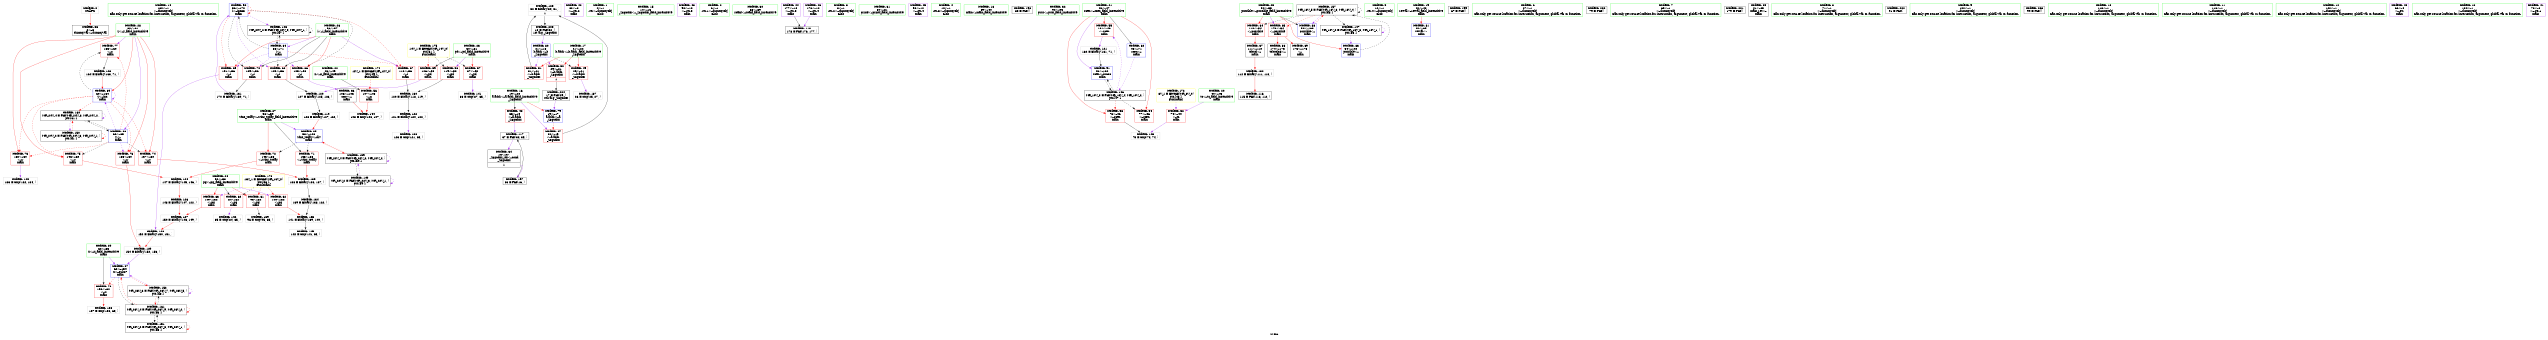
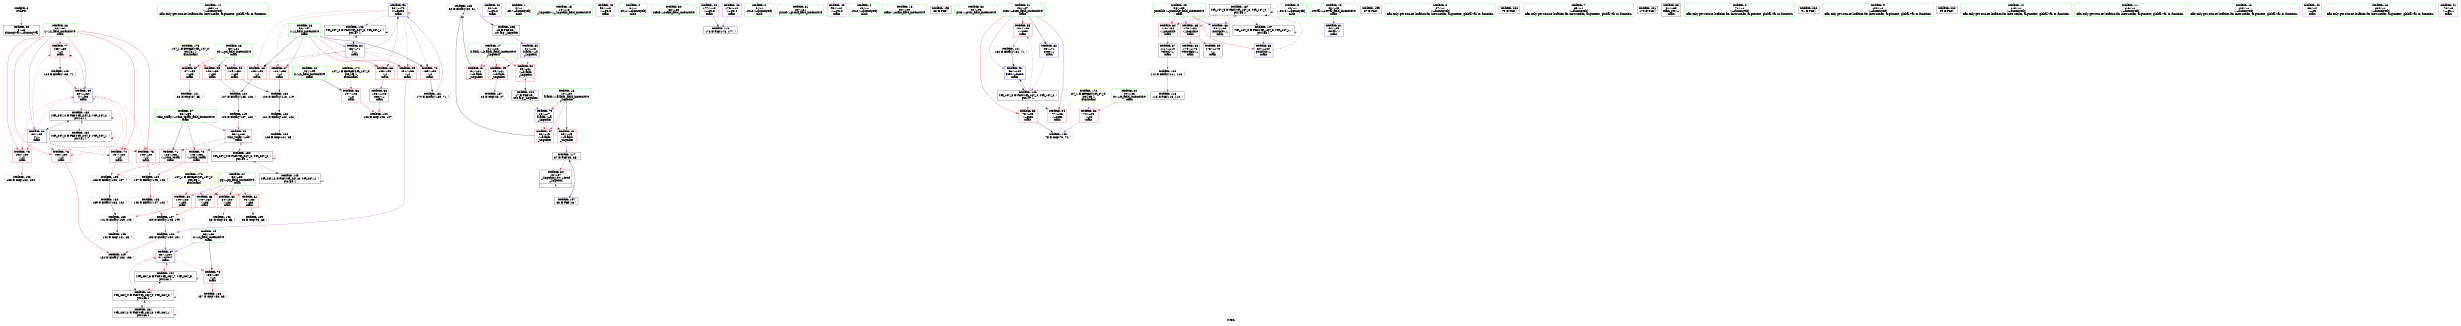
none -> (555, 126)
(134, 258) -> (165, 244)
